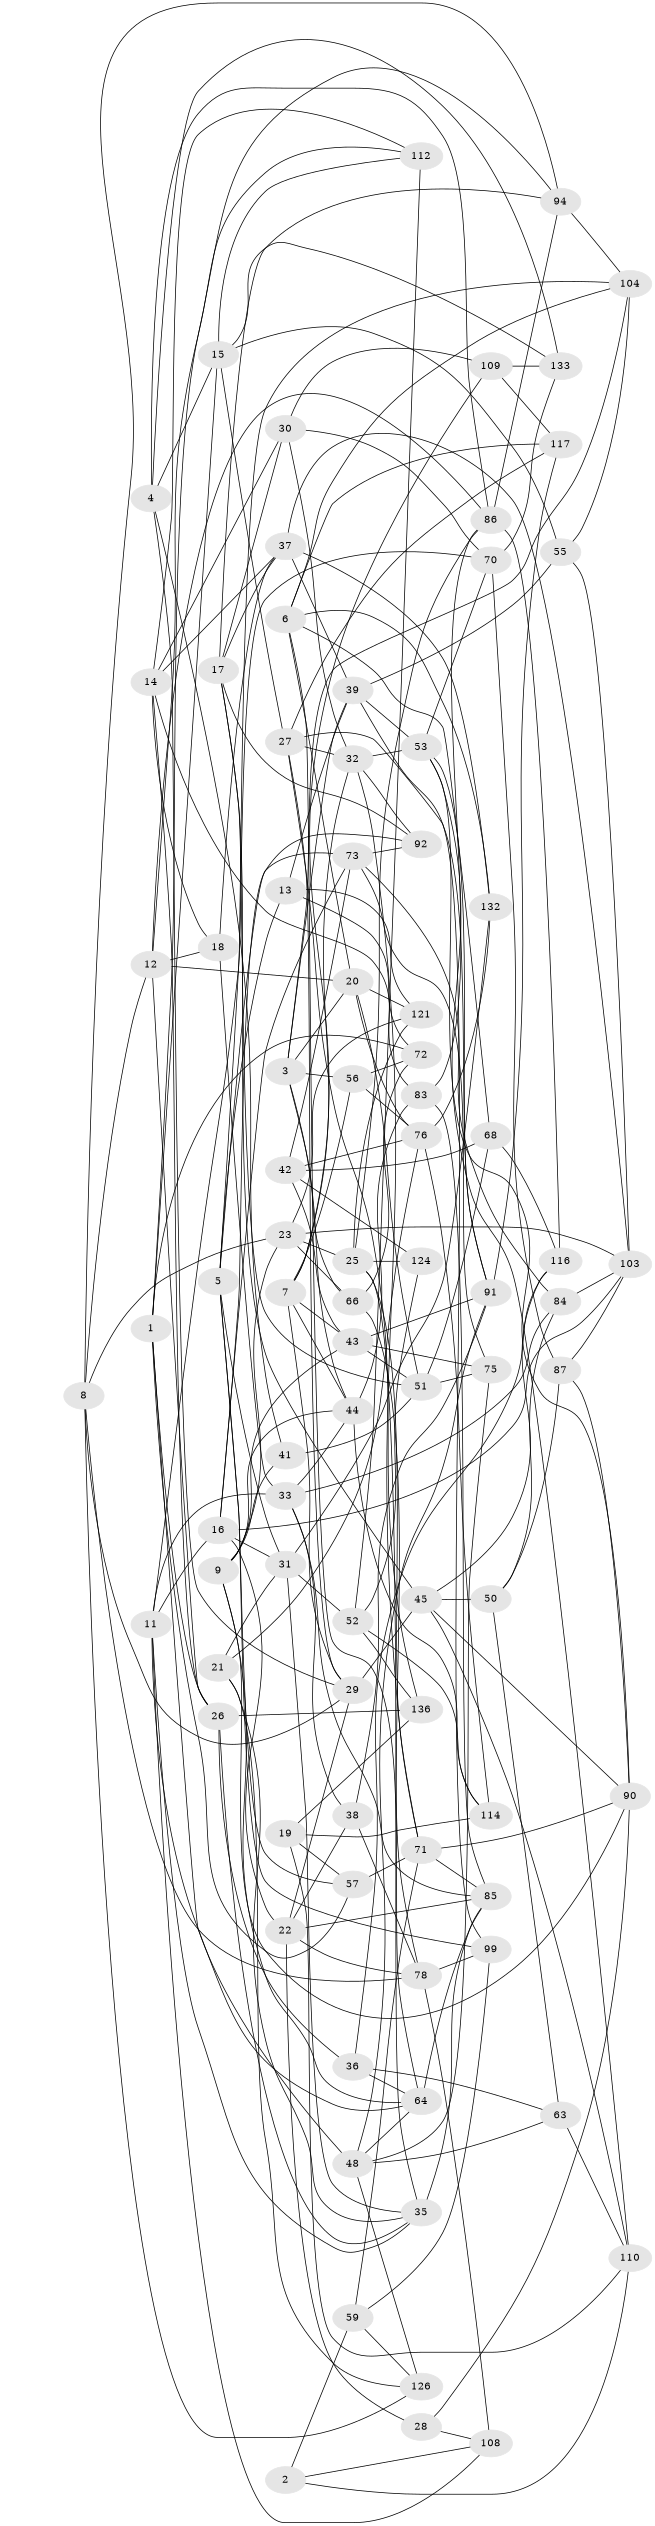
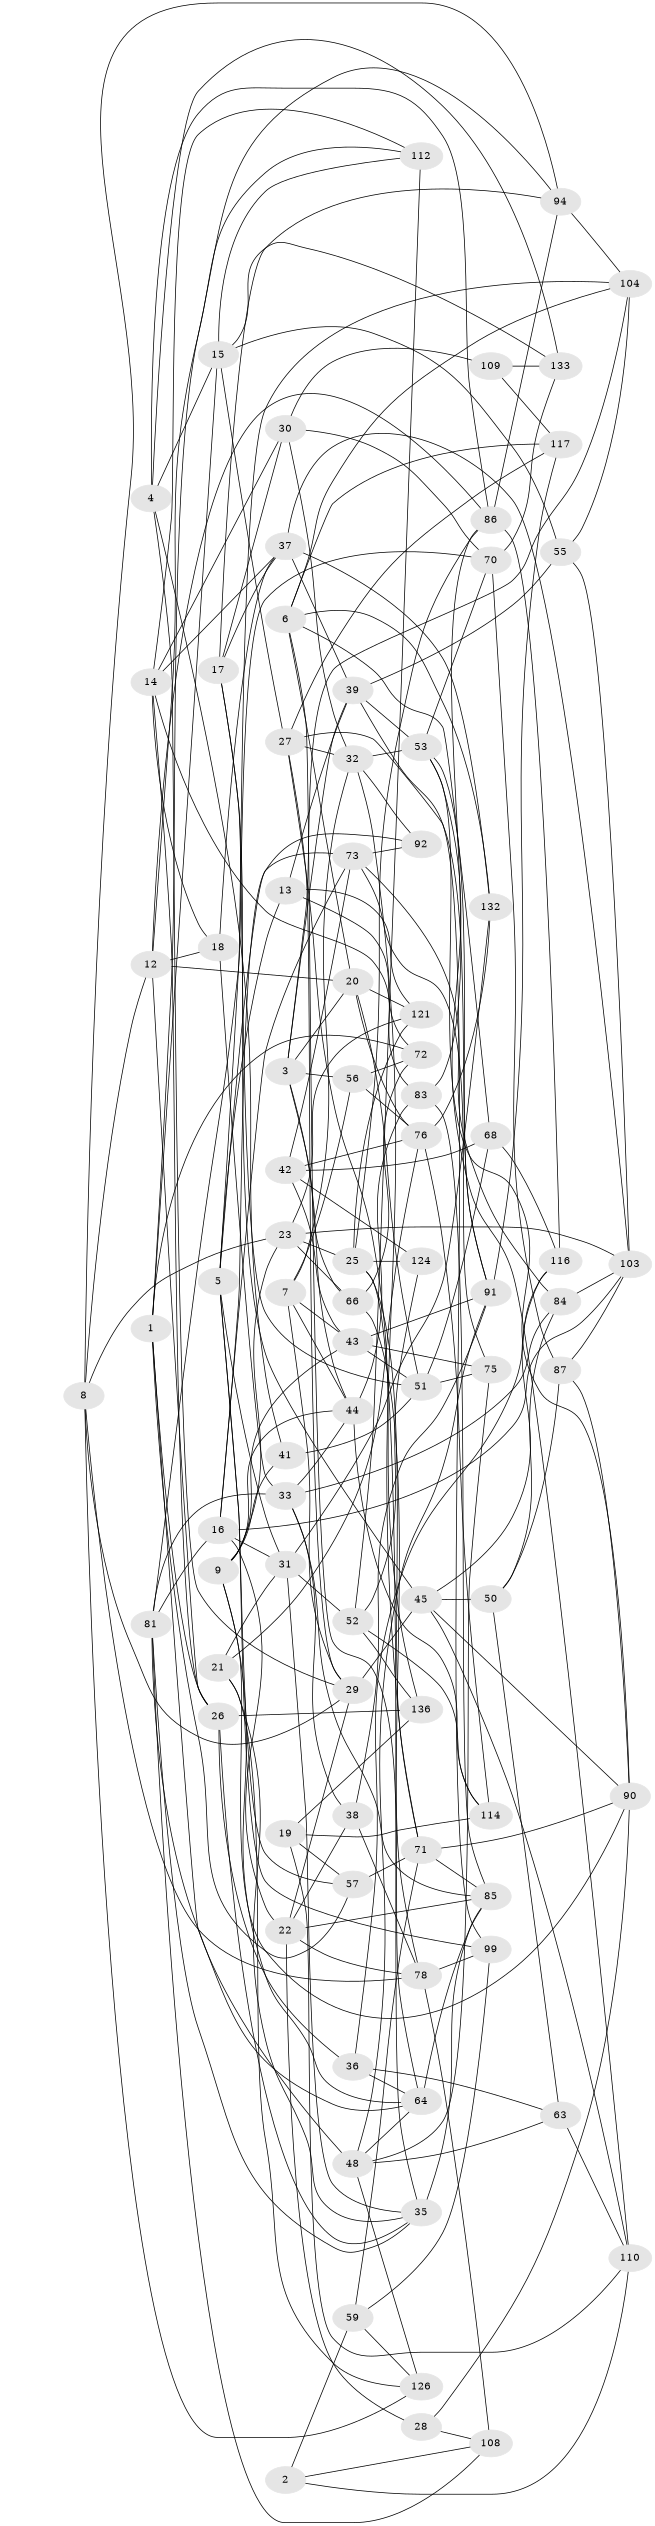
(318, 742) -> none
(300, 785) -> none
(151, 1624) -> (151, 1624)
